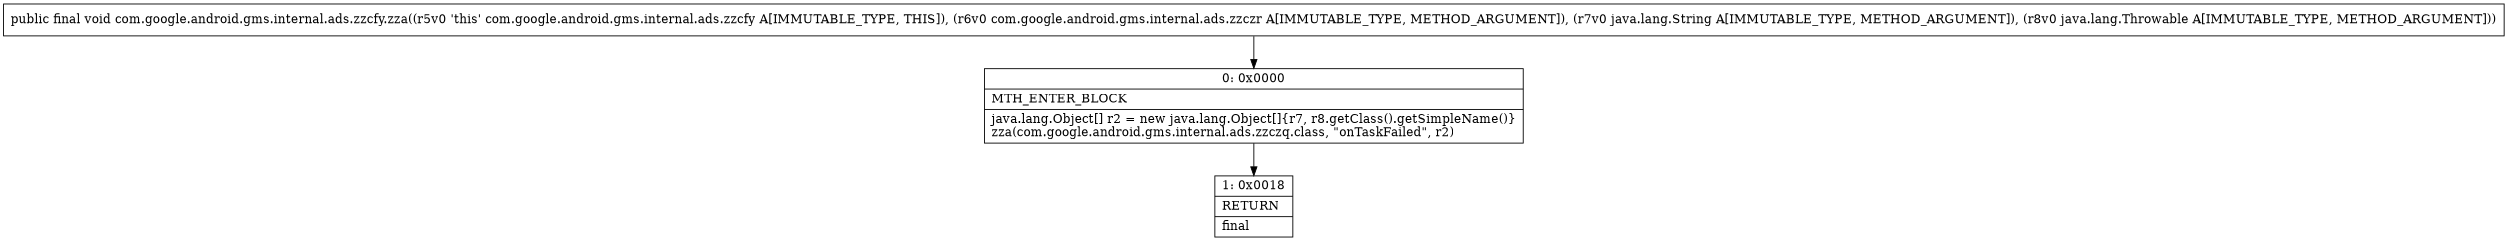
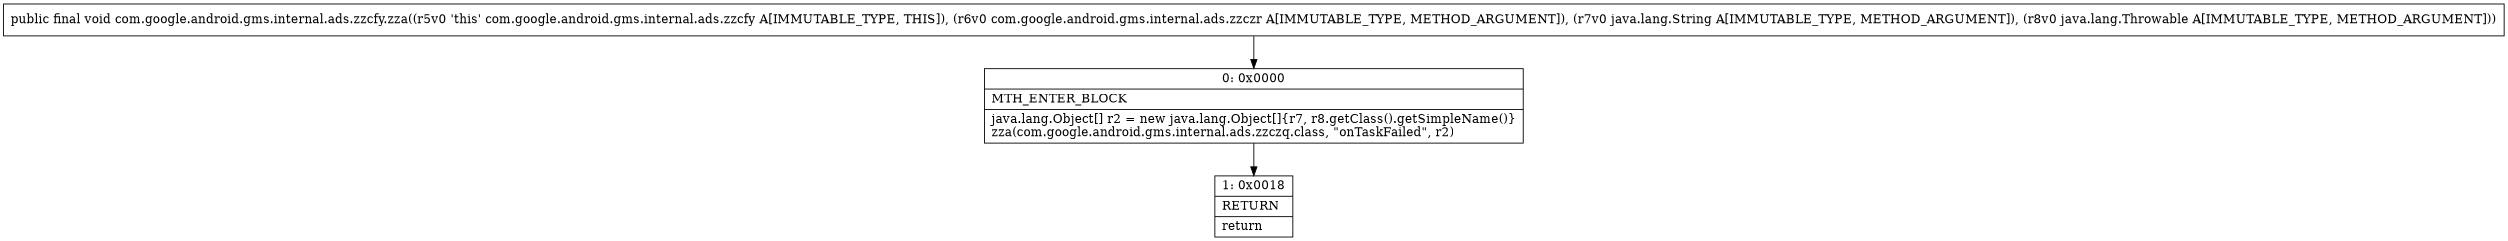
(1236, 226) -> (1242, 226)
